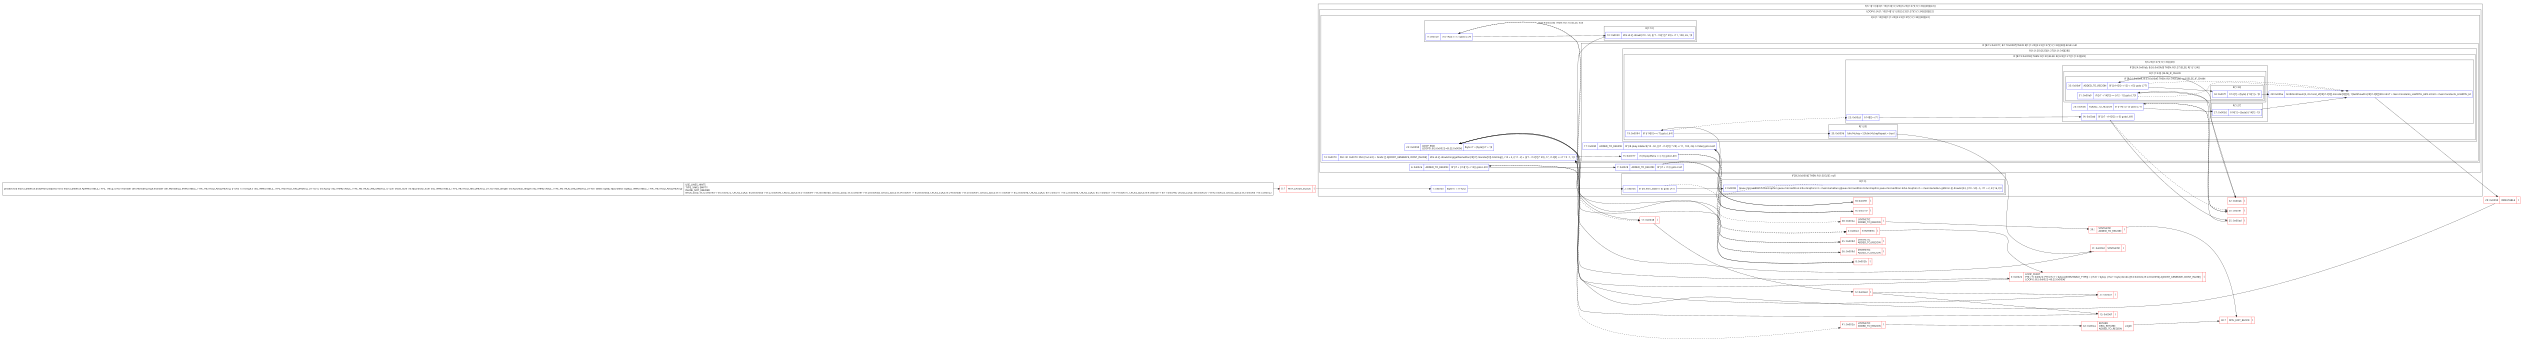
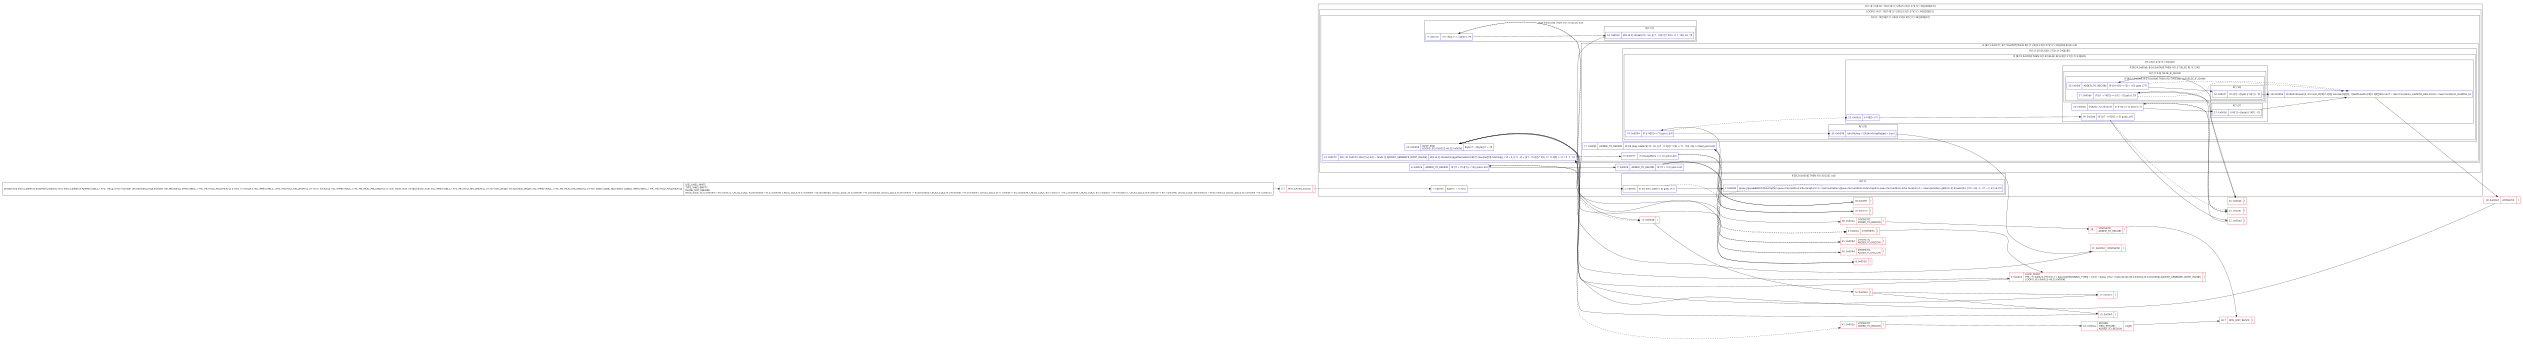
(2508, 200) -> (2508, 200)
(1729, 219) -> (1729, 219)
